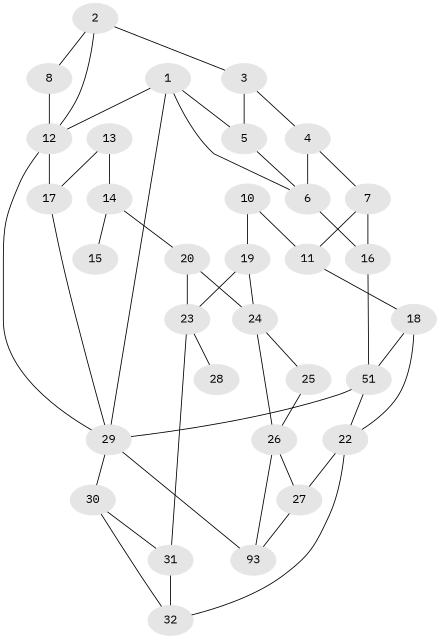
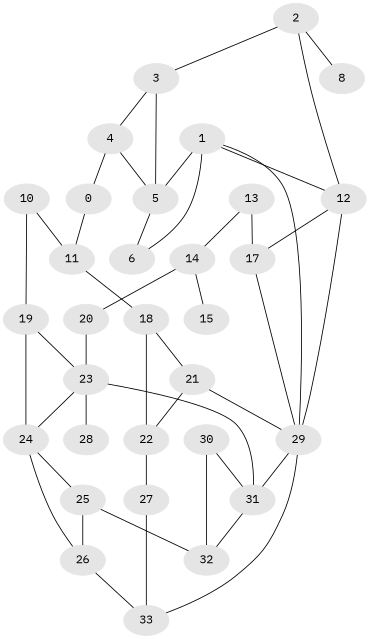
(49, 109) -> none
(308, 169) -> (133, 169)
(368, 199) -> (89, 199)
(368, 259) -> none
(223, 291) -> (56, 410)
(369, 380) -> (192, 380)
(101, 470) -> (275, 470)
(287, 470) -> none
(253, 560) -> (146, 620)
(298, 563) -> (140, 528)
